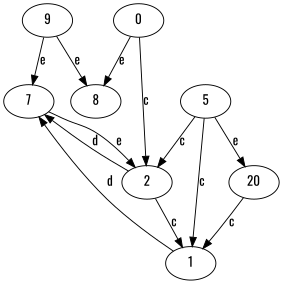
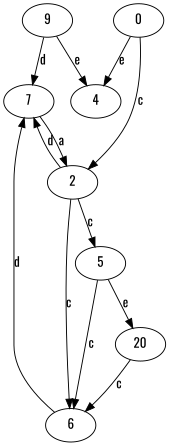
(43, 61) -> (43, 61)
(96, 101) -> (96, 101)
(179, 138) -> (85, 218)
(120, 142) -> (62, 142)
(191, 263) -> (71, 425)
